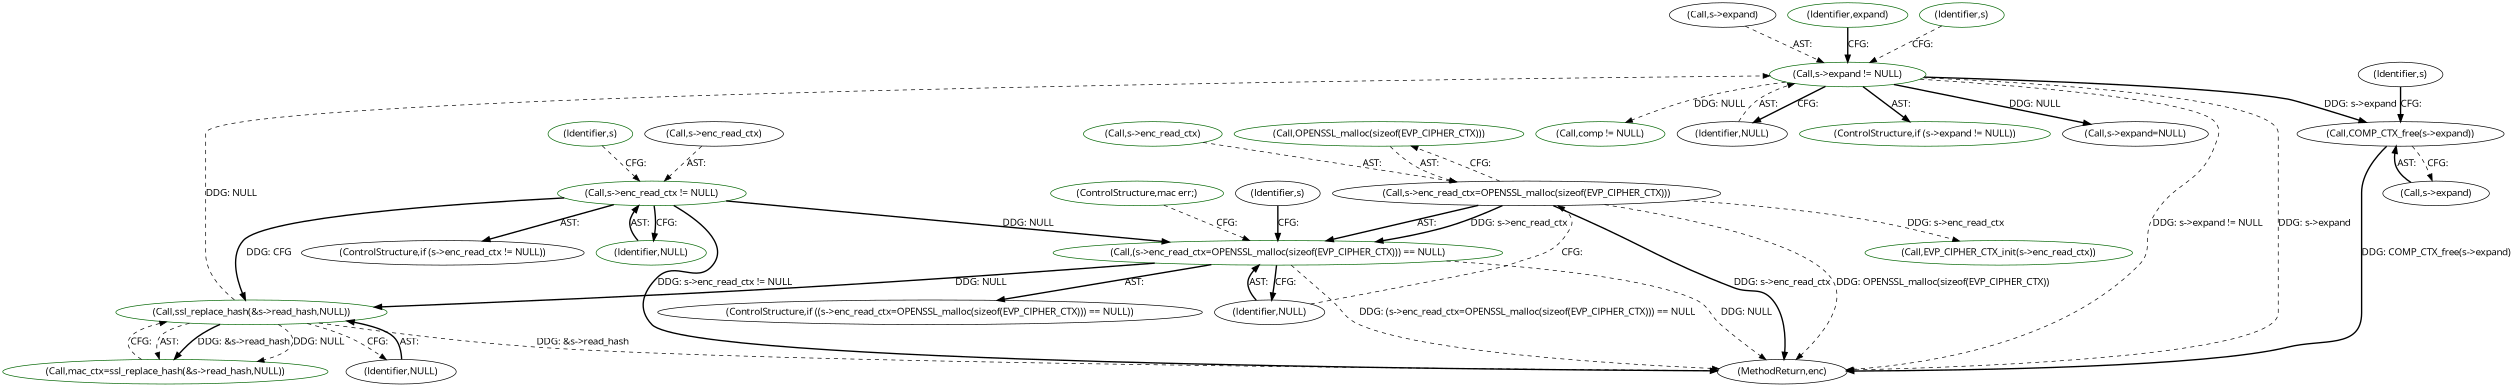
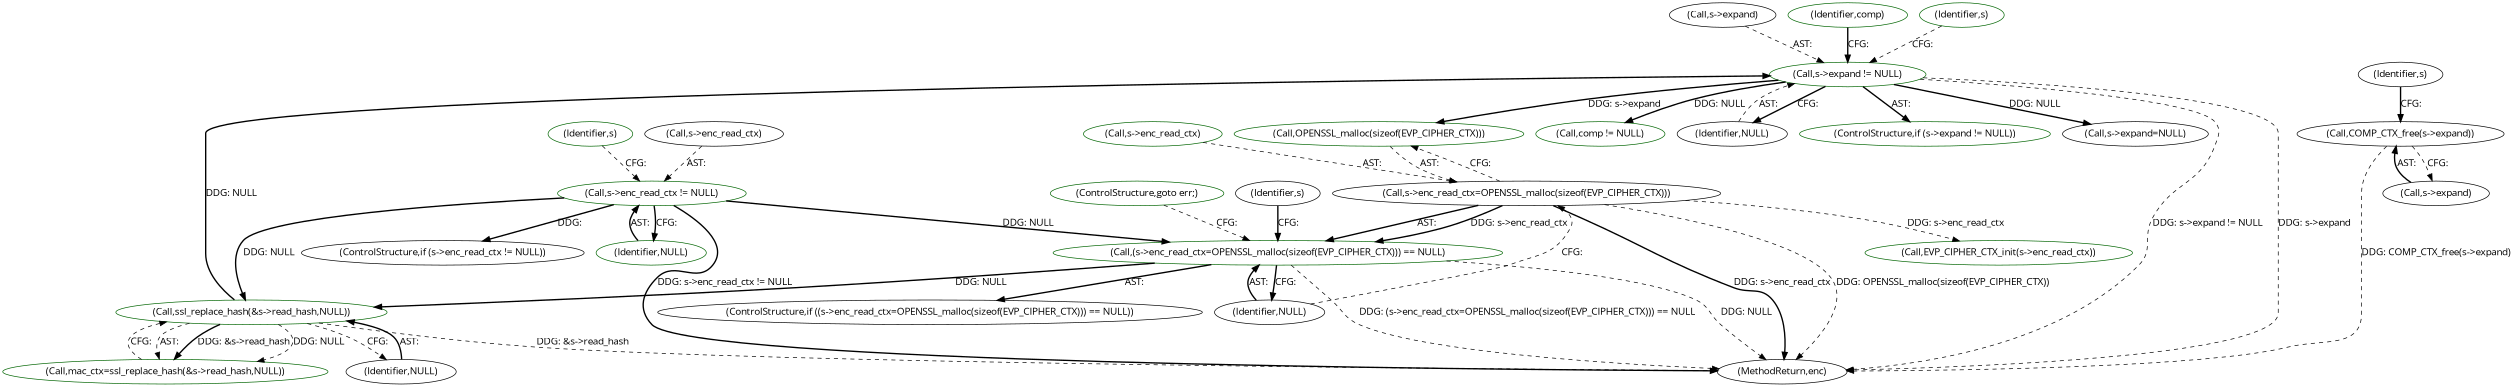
(1848, 15) -> (1848, 15)
(2143, 86) -> (1610, 96)
(895, 90) -> (895, 90)
(1707, 96) -> (1707, 96)
(1137, 193) -> (1137, 193)
(571, 223) -> (571, 223)
(269, 253) -> (269, 253)
(2204, 359) -> (2204, 359)
